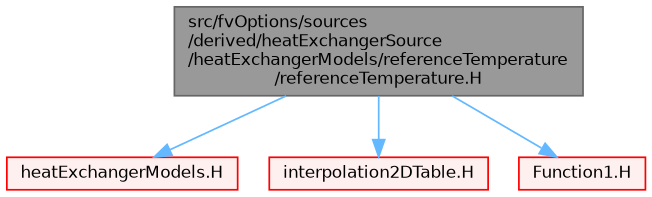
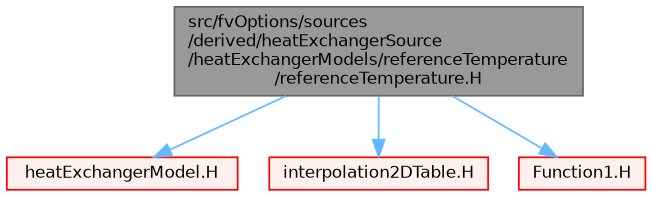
(122, 174) -> (122, 174)
